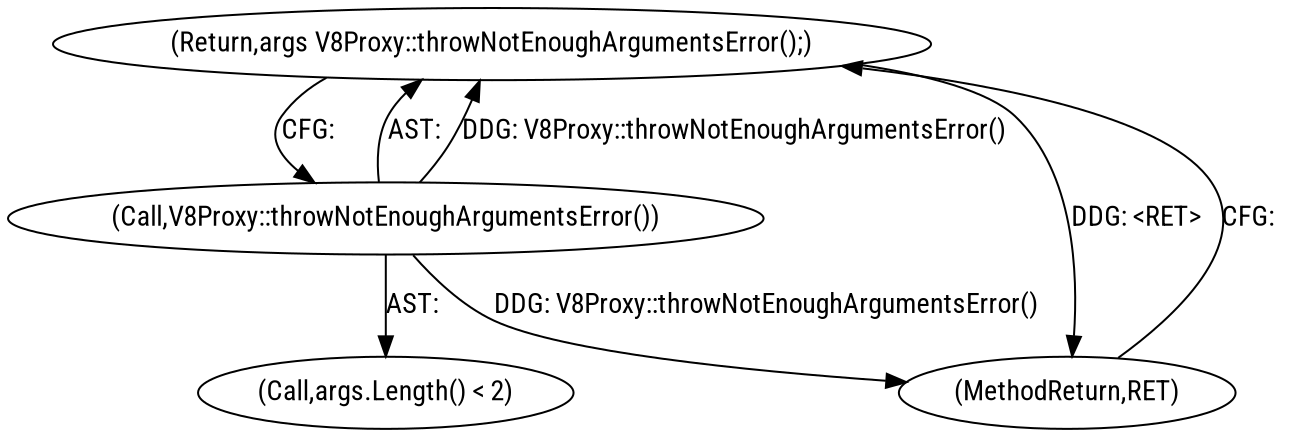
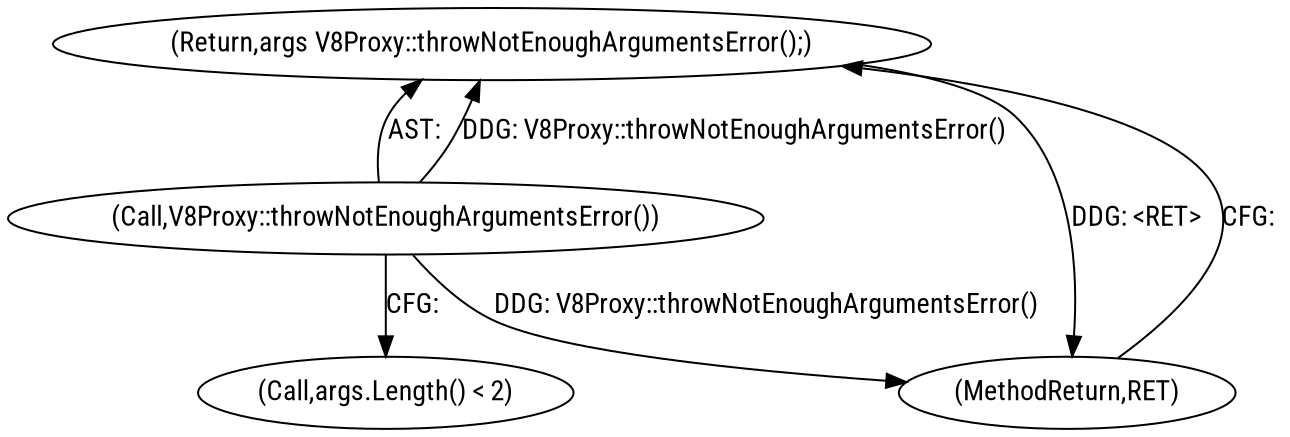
(280, 118) -> none
(416, 306) -> (416, 306)
